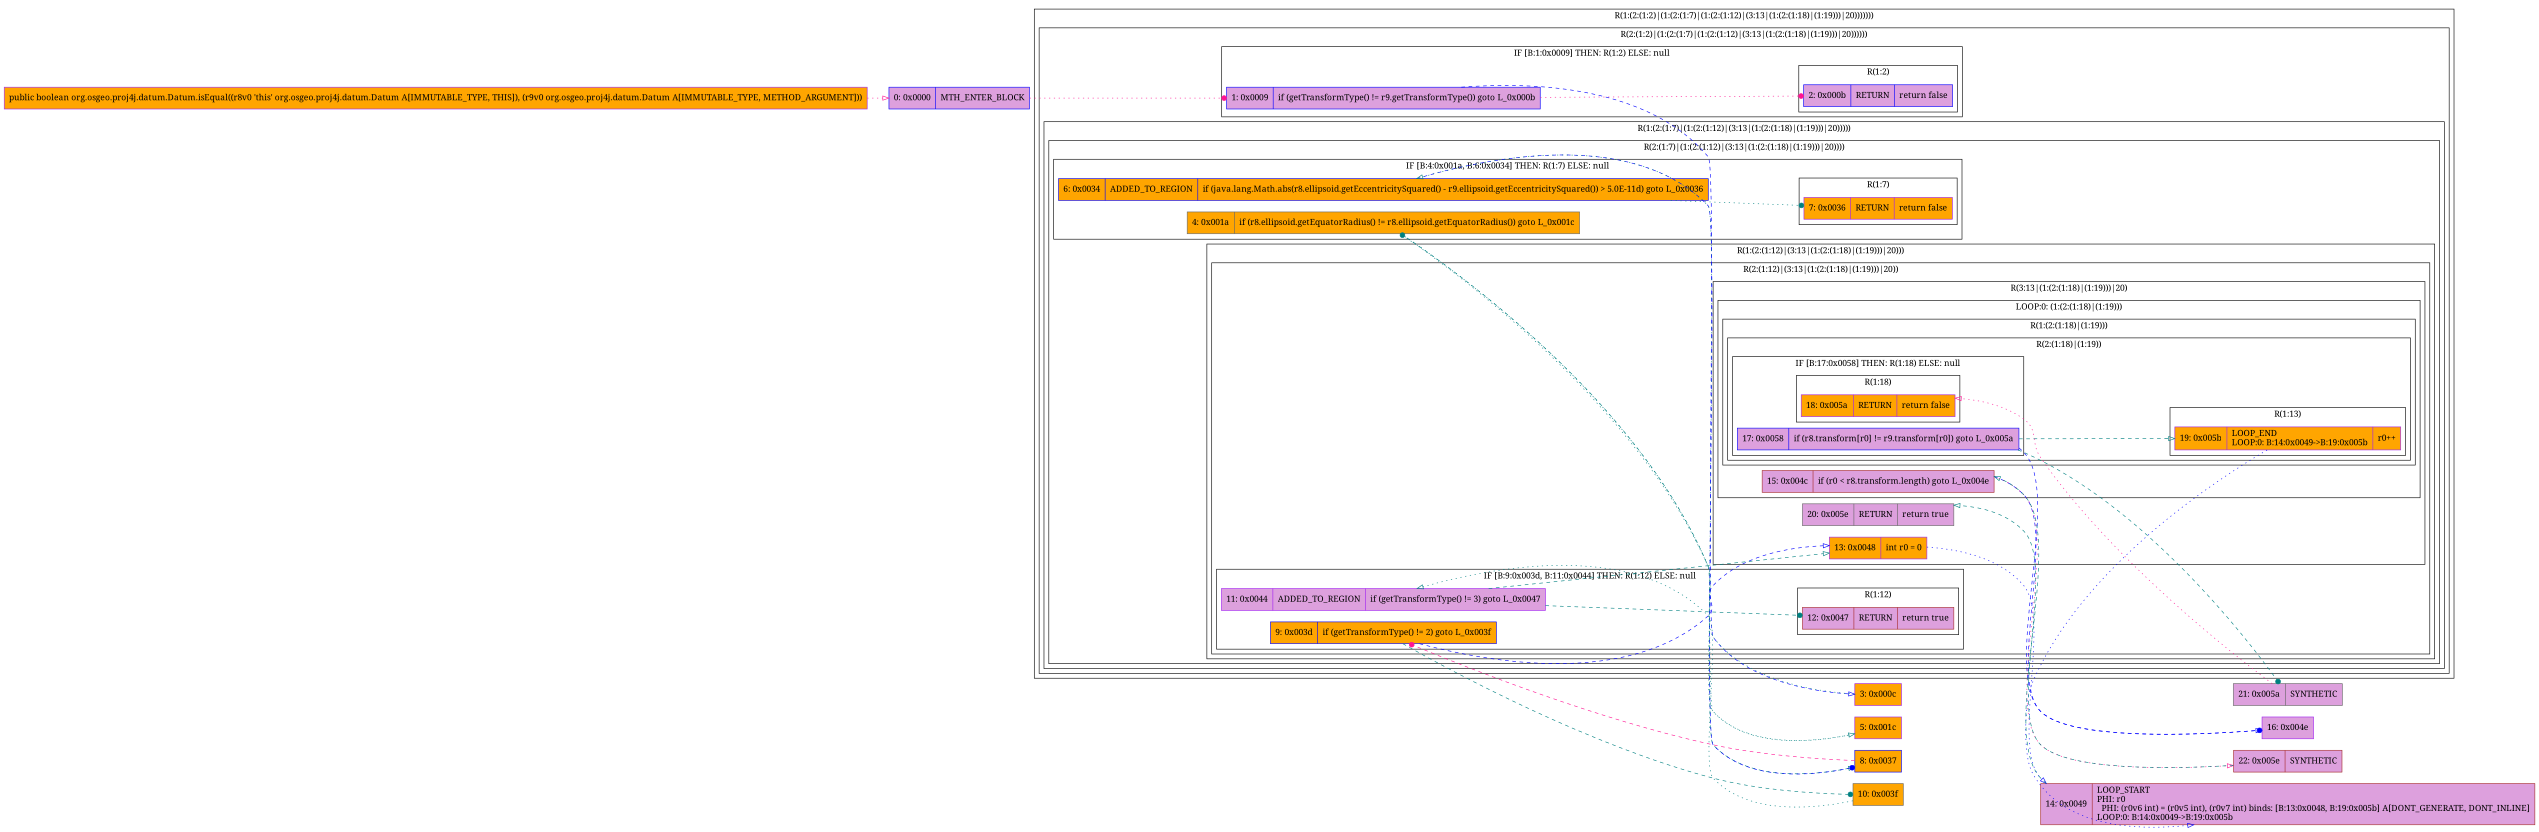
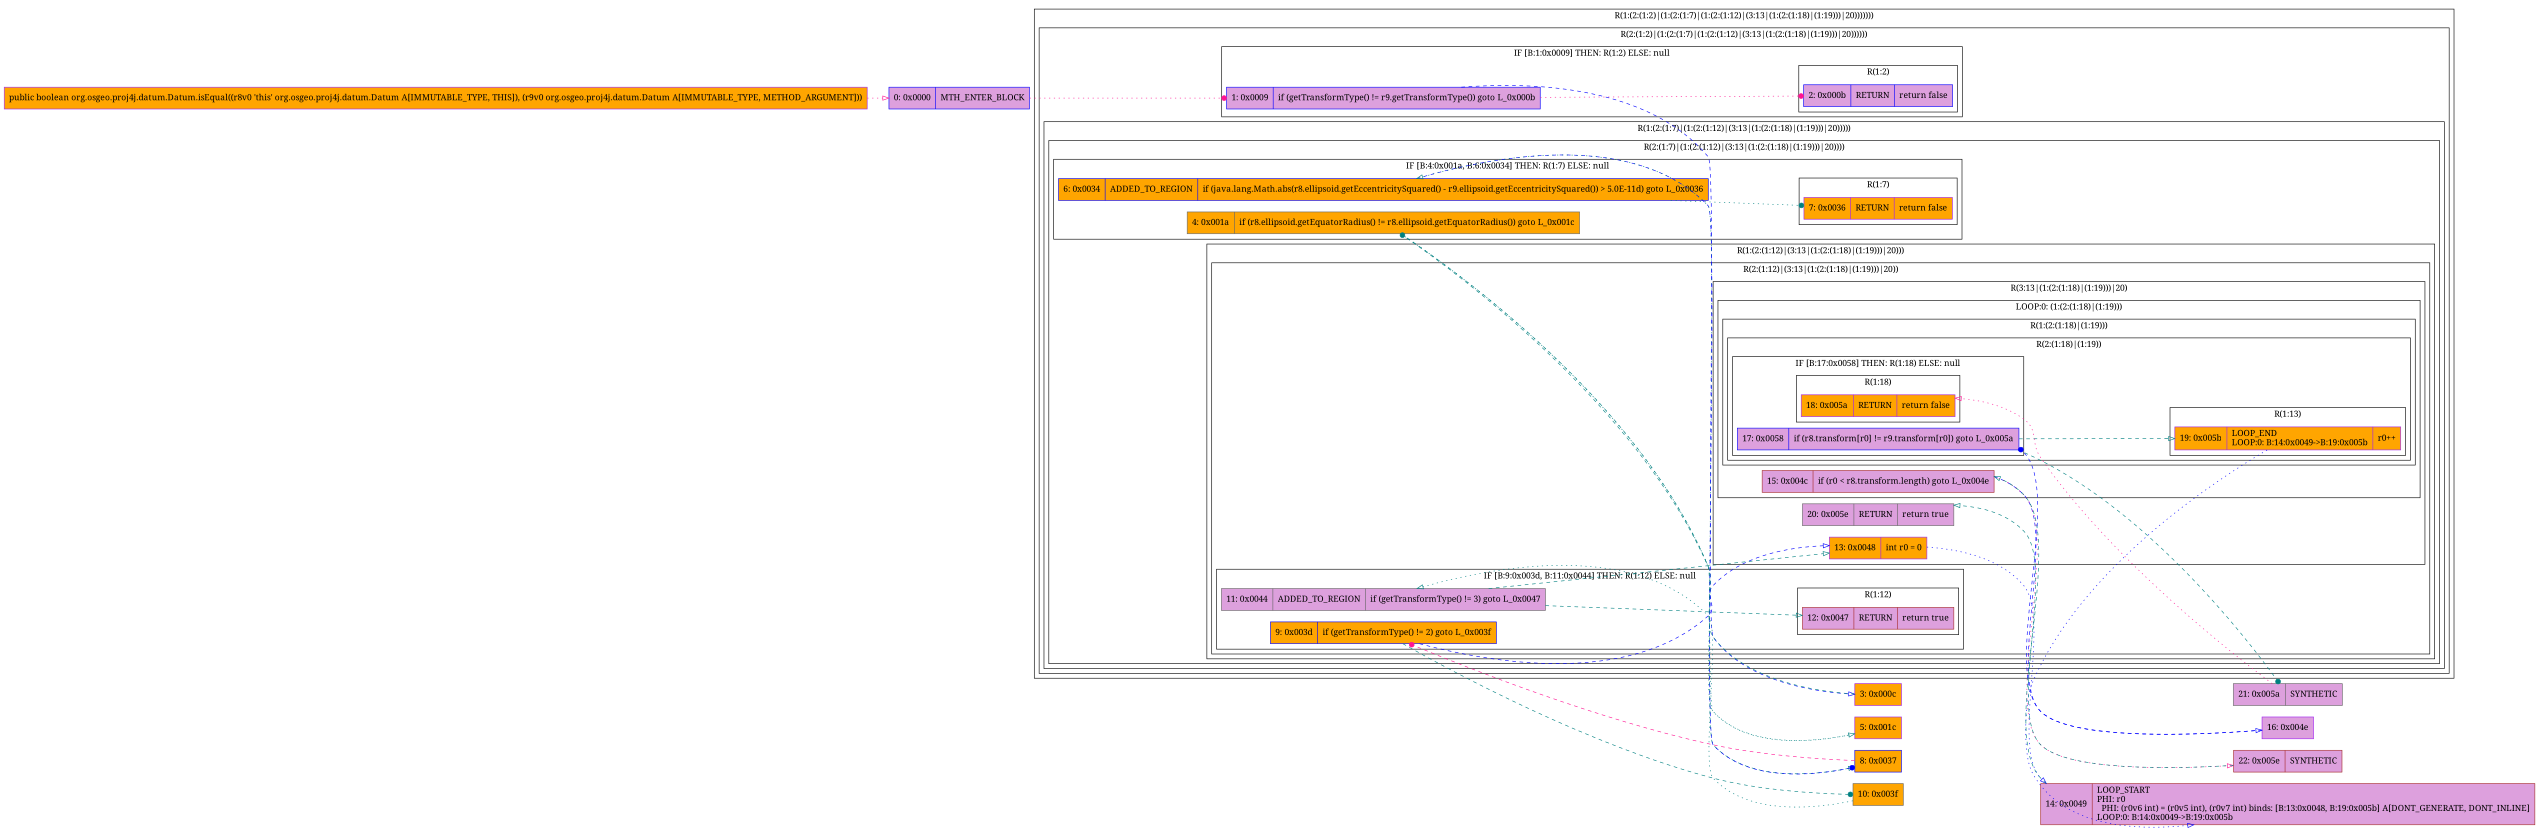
(1651, 470) -> (1651, 470)
(1383, 599) -> (1383, 599)
(1671, 610) -> (1671, 610)
(2030, 689) -> (2031, 693)
